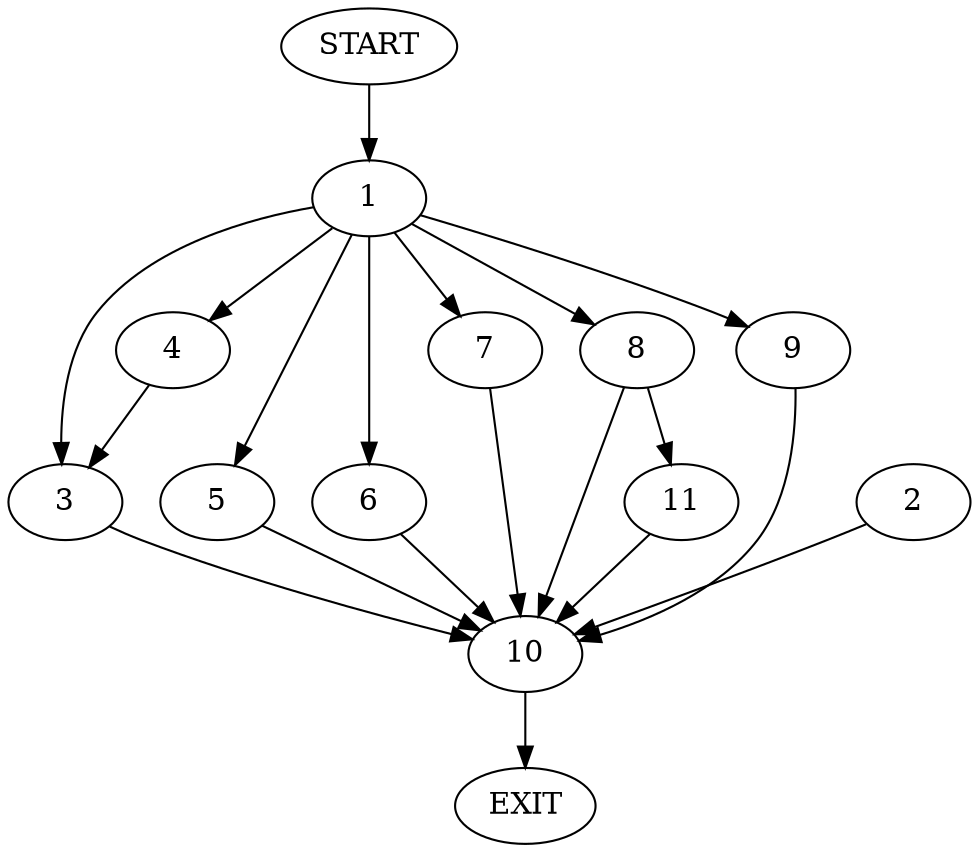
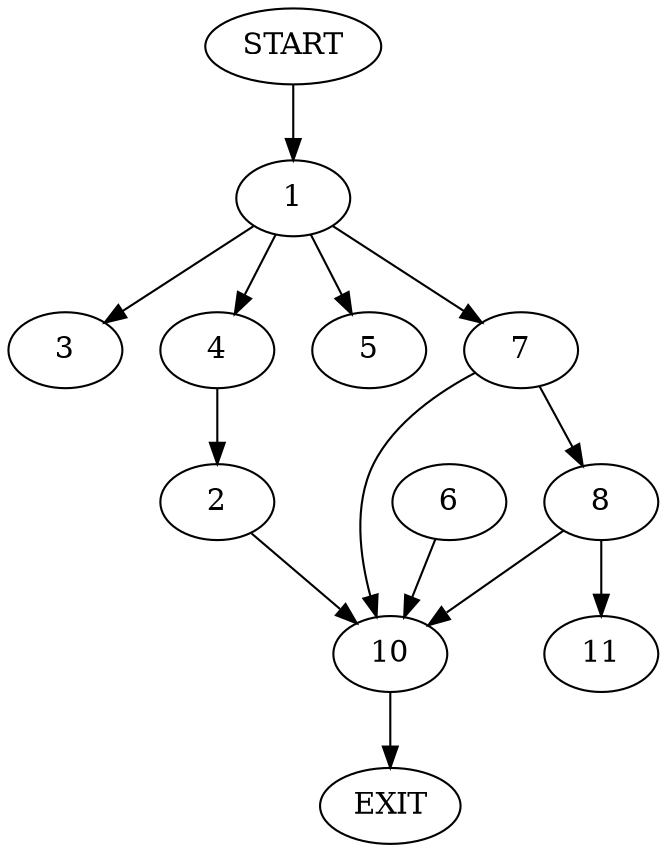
(493, 269) -> (556, 417)
(369, 339) -> none
(793, 350) -> none
(125, 418) -> (217, 416)
(611, 571) -> none
(362, 573) -> none
(279, 586) -> none
